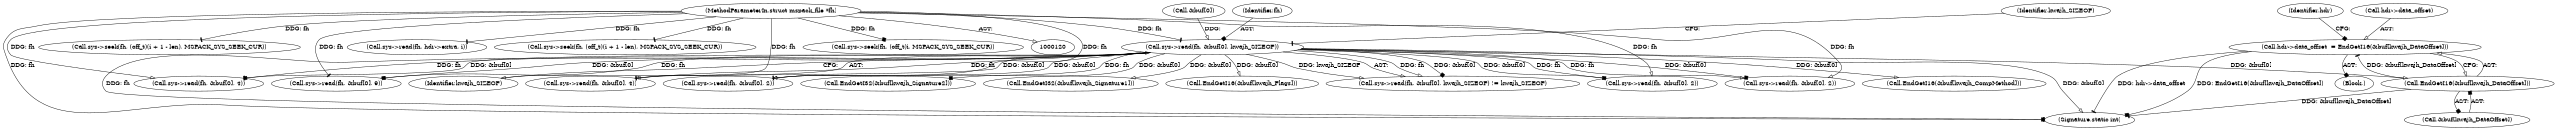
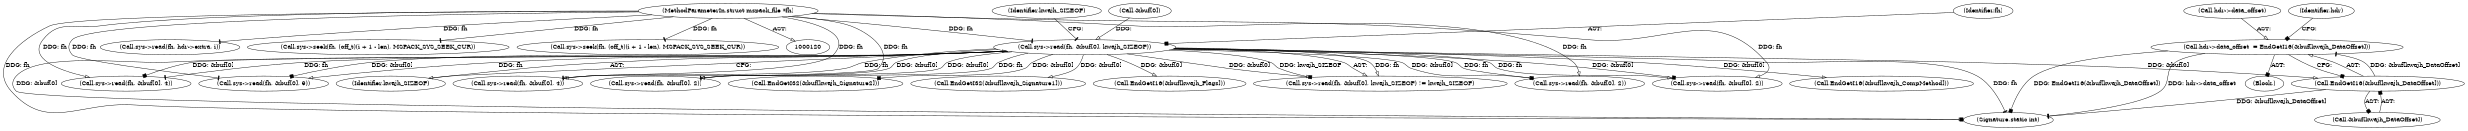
(913, 47) -> none
(2450, 58) -> (2313, 67)
